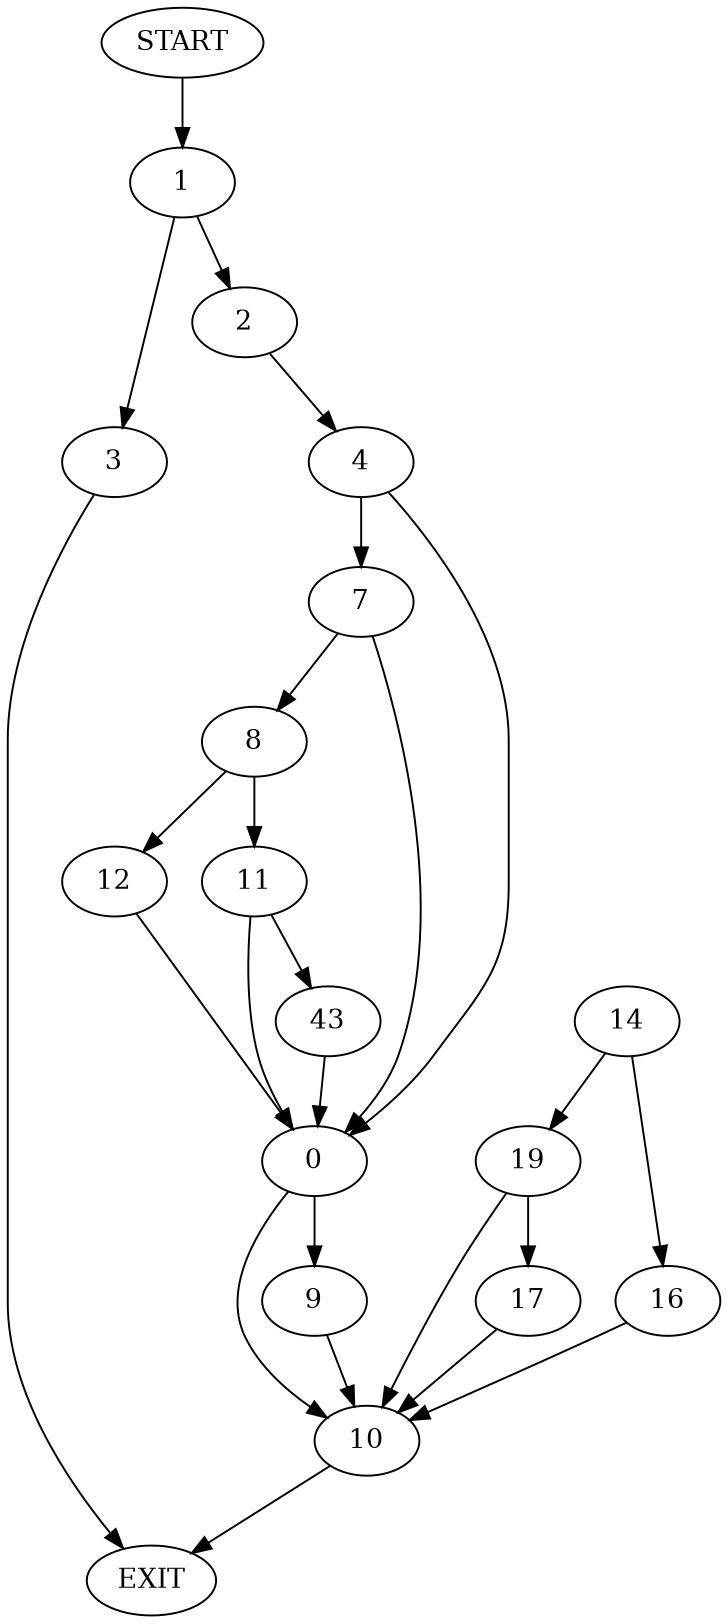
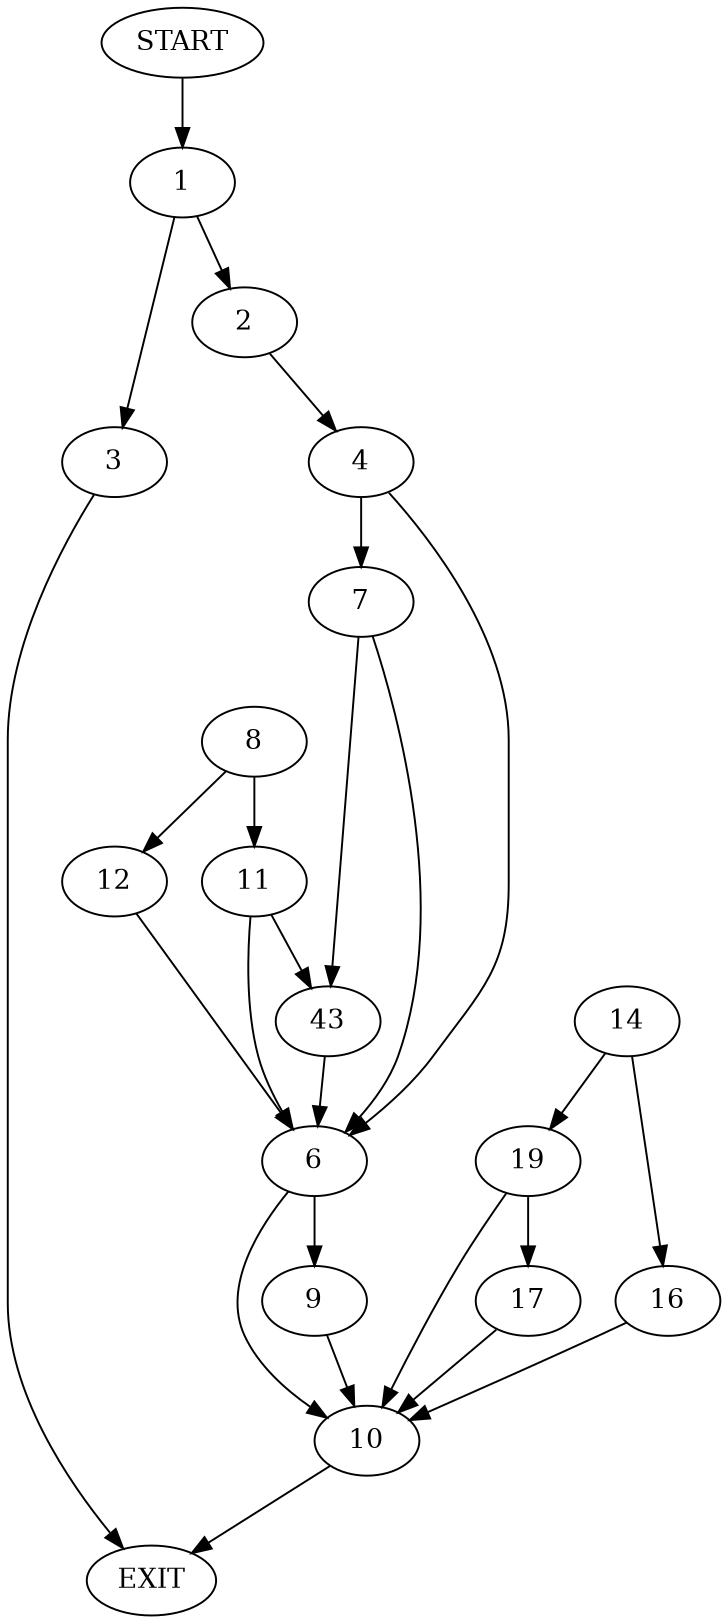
(314, 664) -> (345, 802)
(315, 1161) -> (315, 1161)
